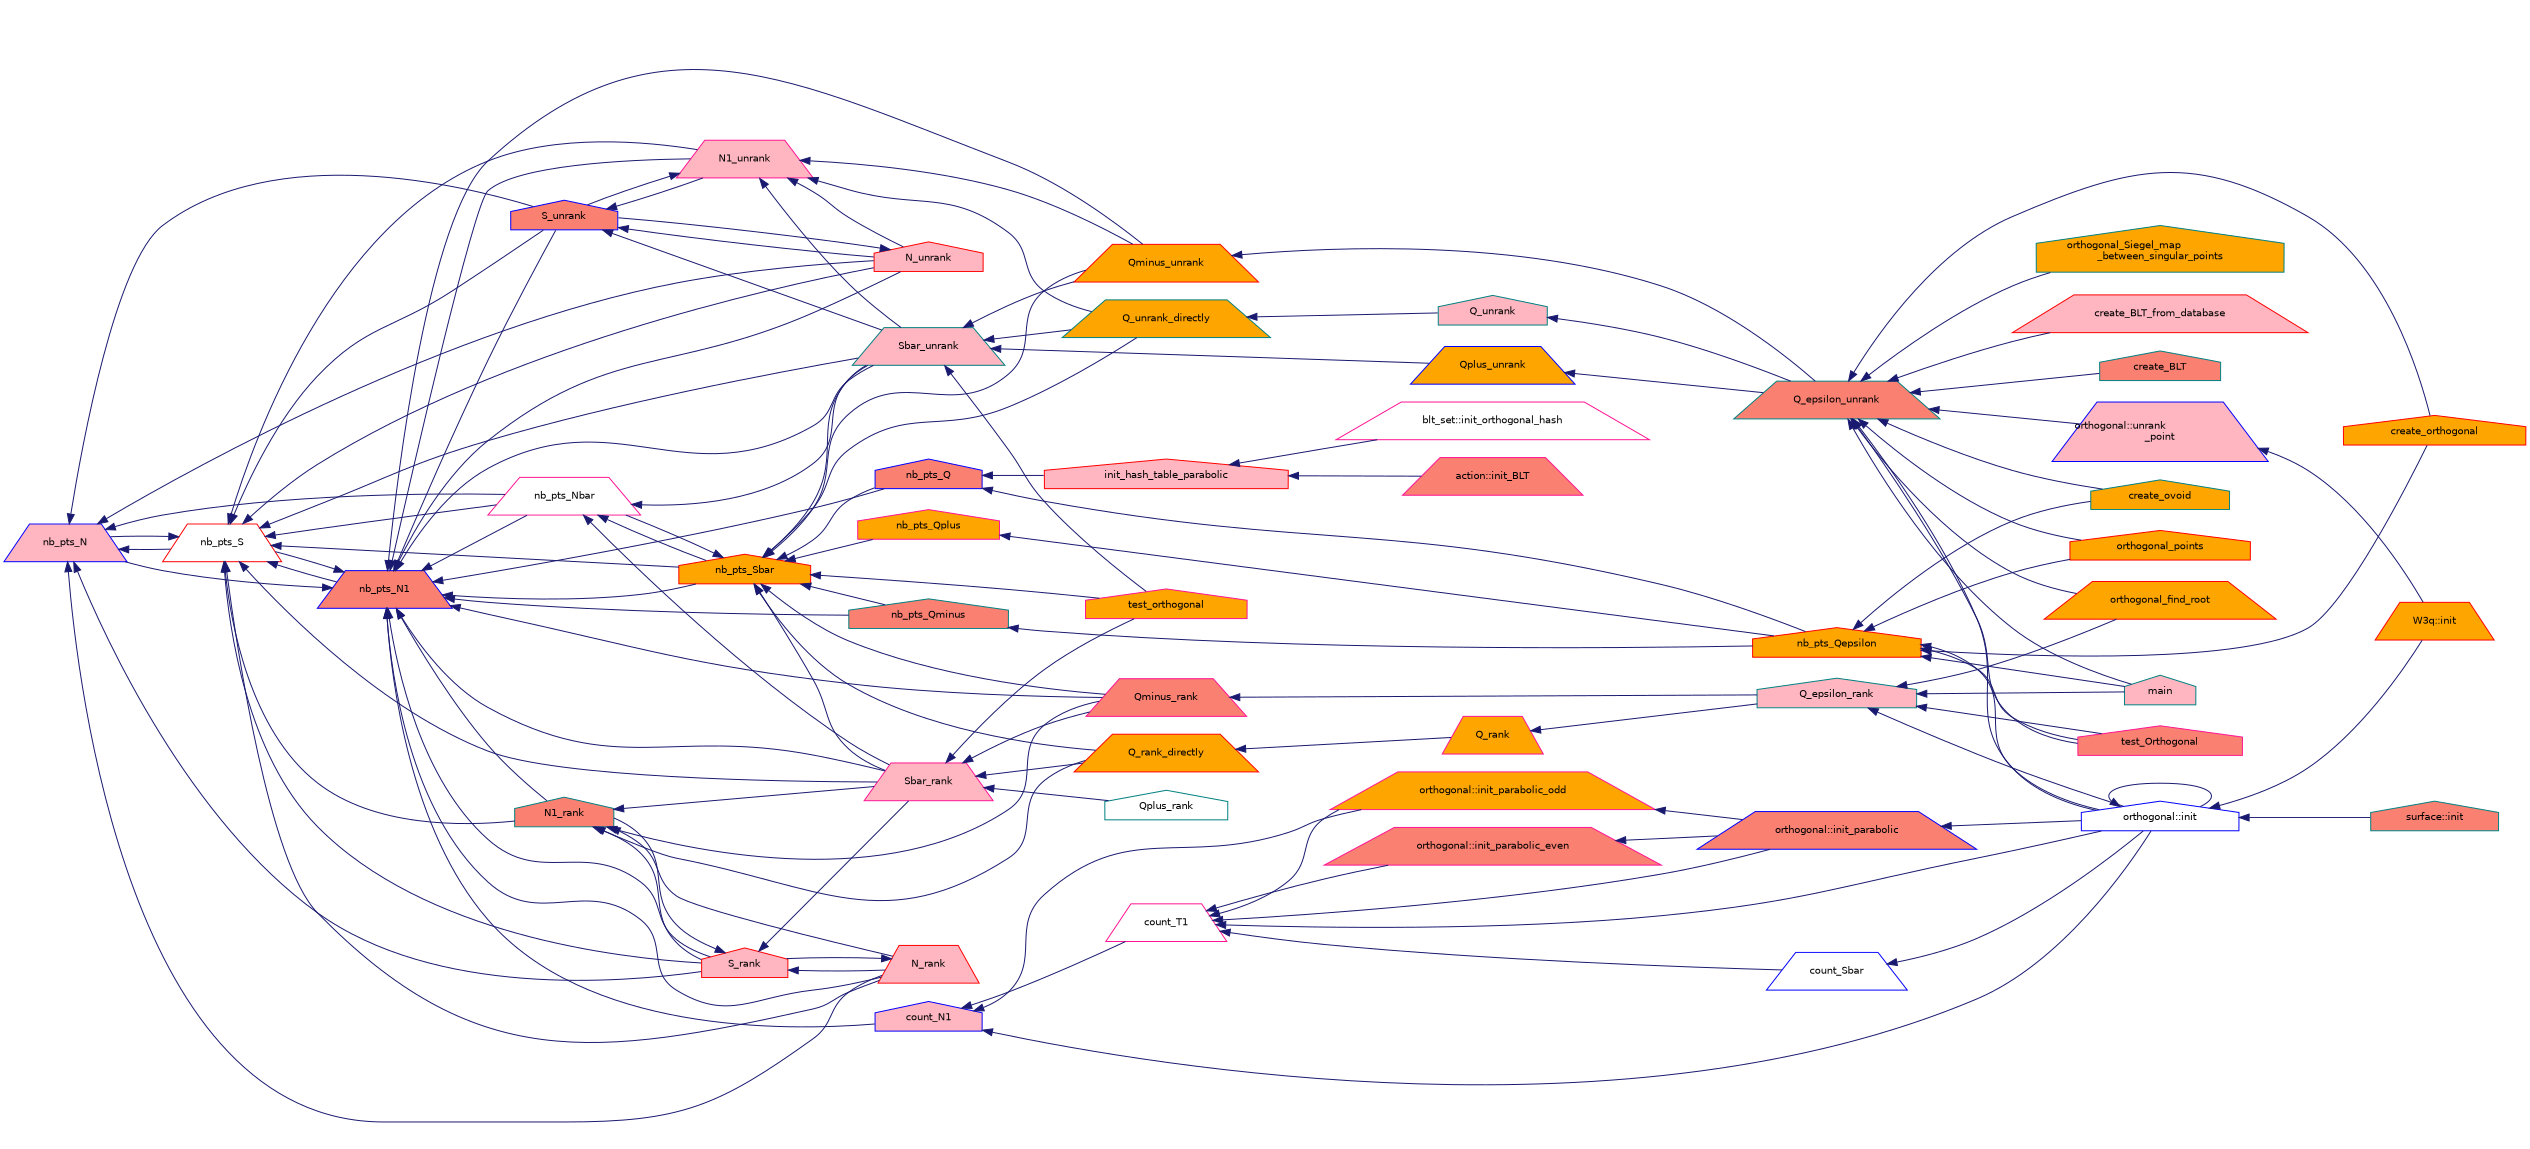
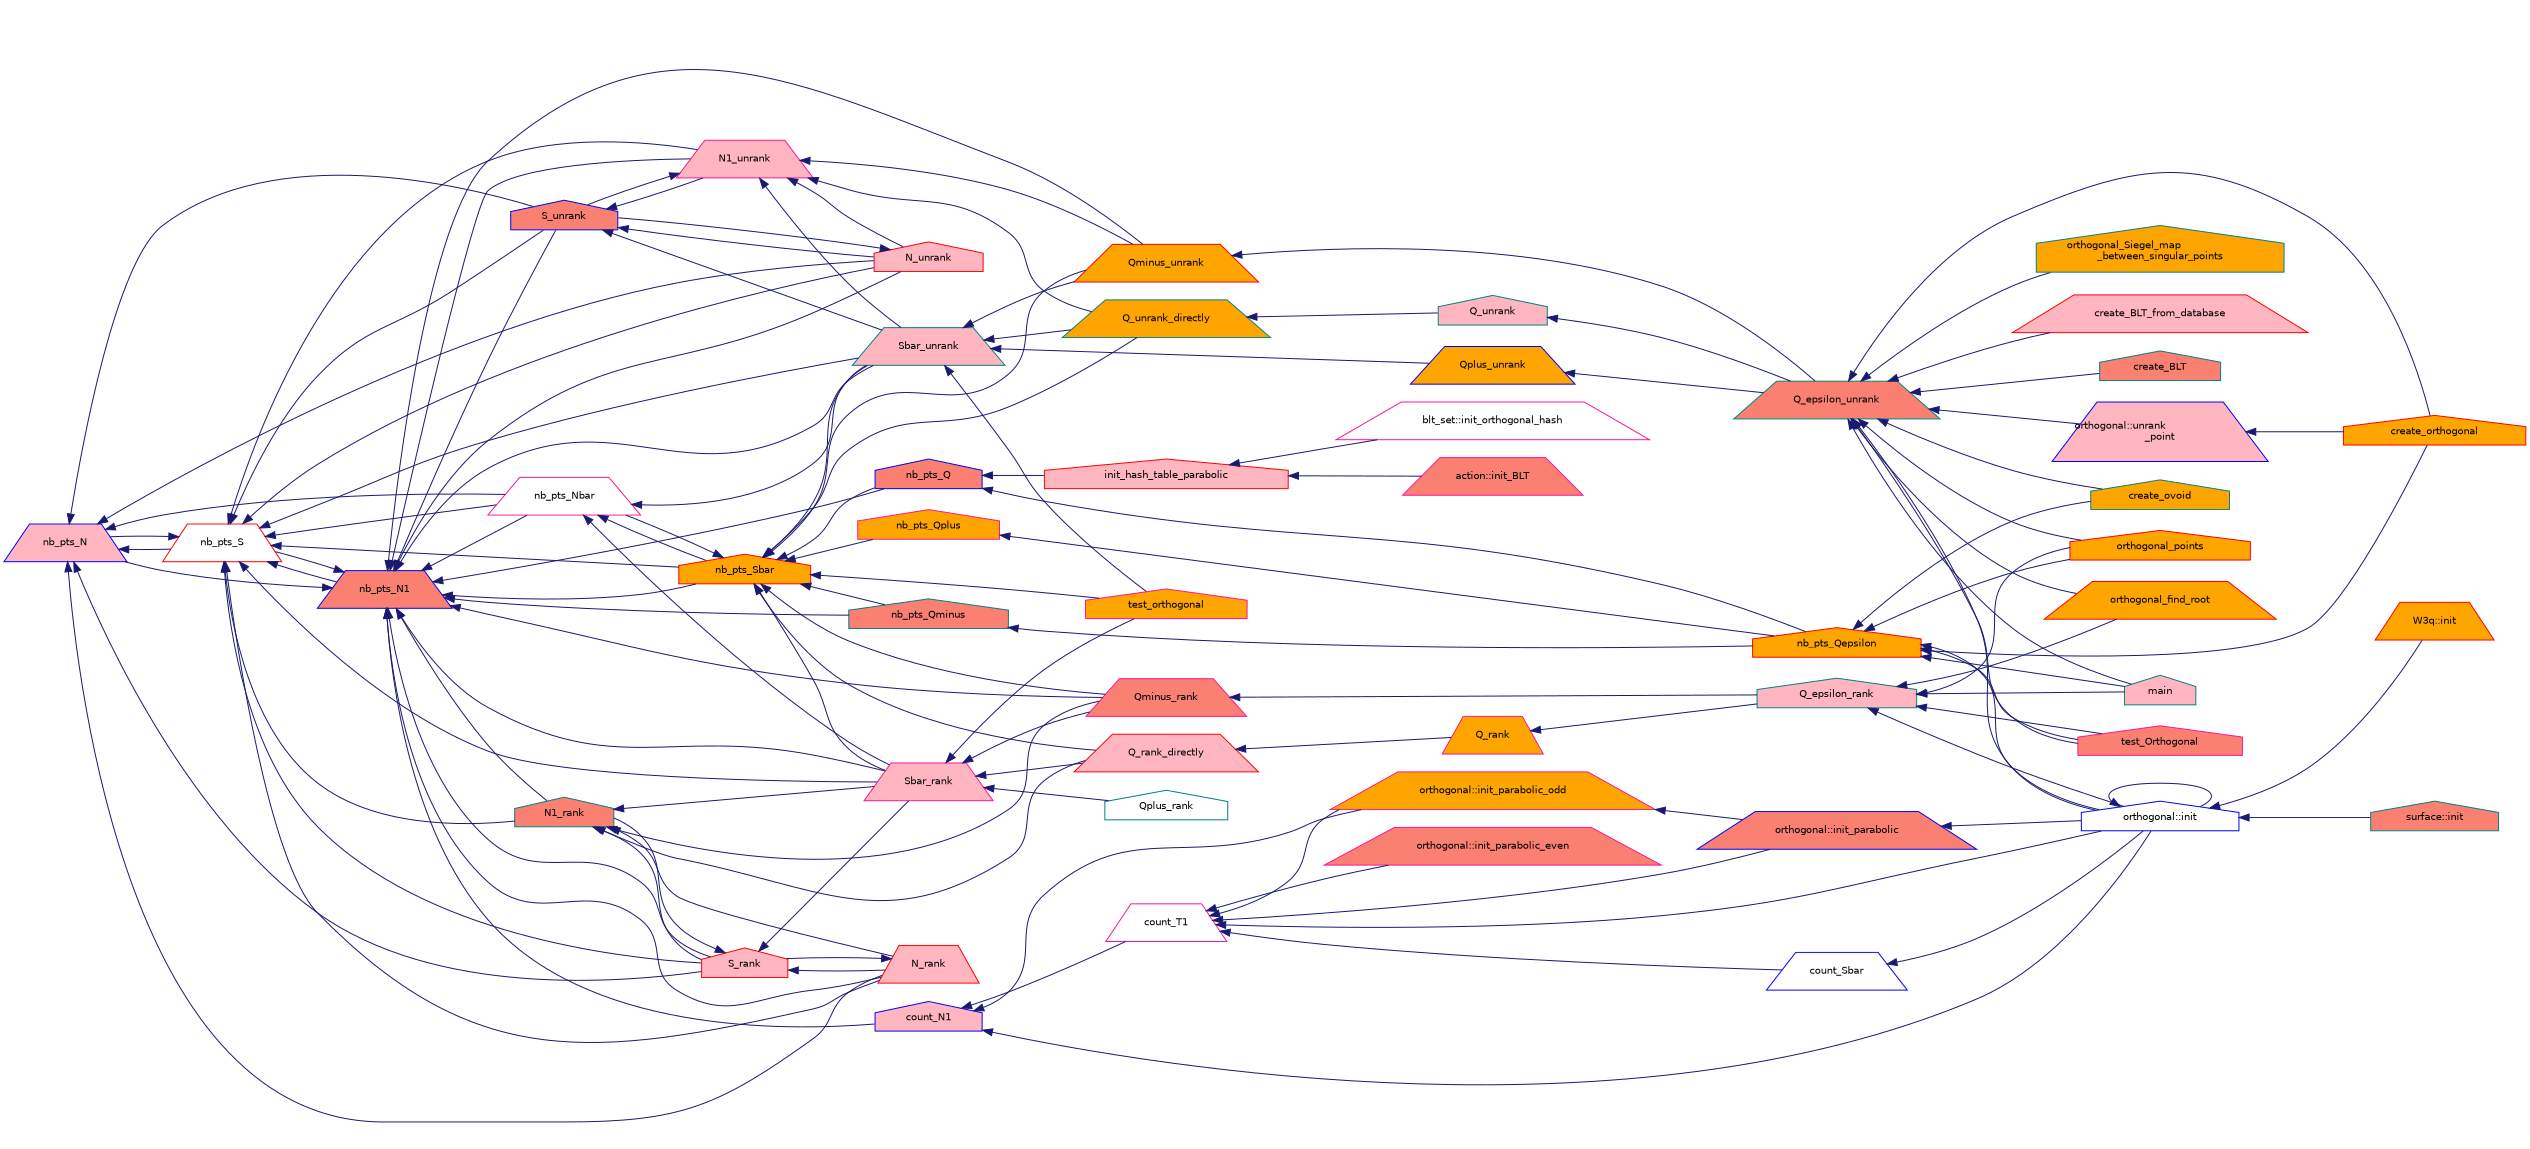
(2358, 513) -> (2300, 432)
none -> (1994, 623)
(1166, 753) -> (1166, 753)
(1672, 838) -> none
